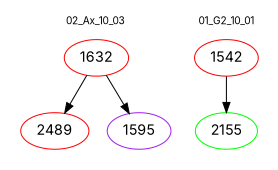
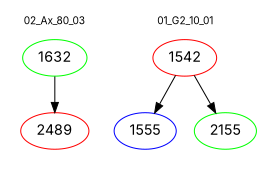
(95, 22) -> (55, 22)
(96, 58) -> (55, 58)
(139, 131) -> none
none -> (145, 131)
